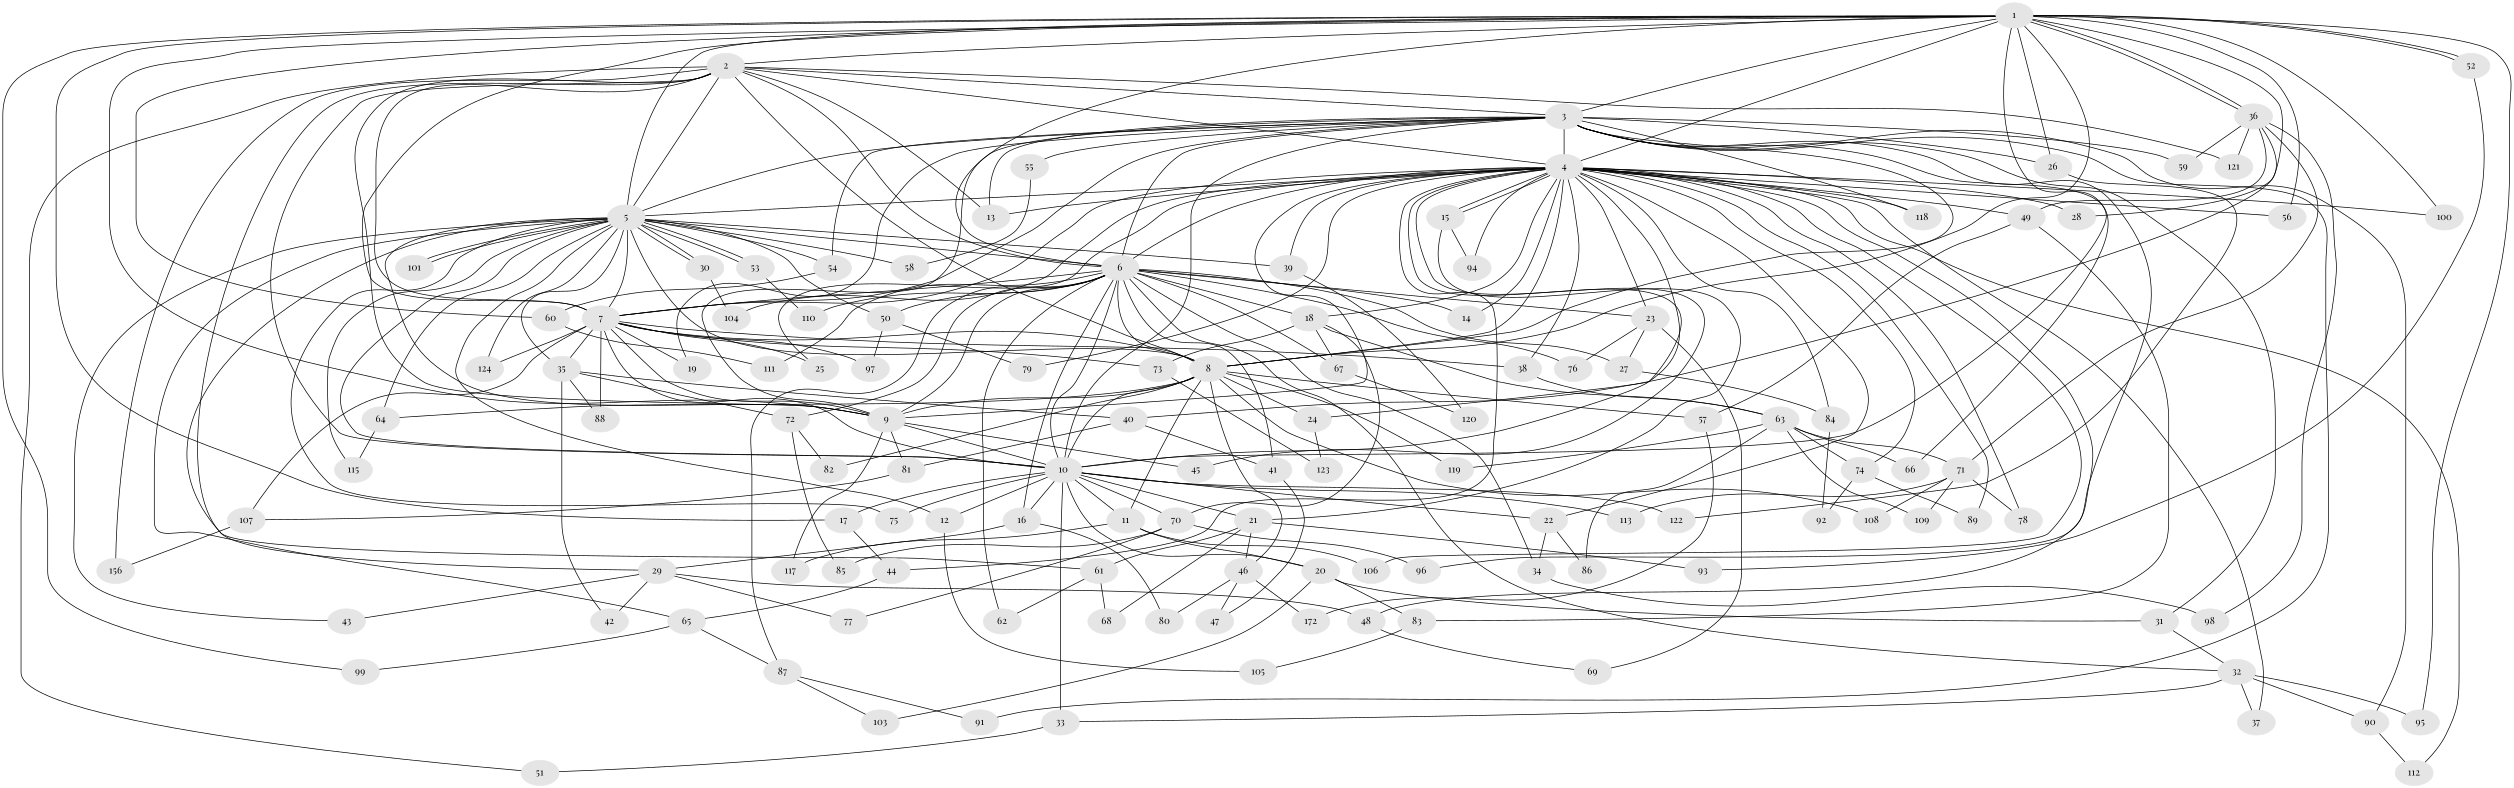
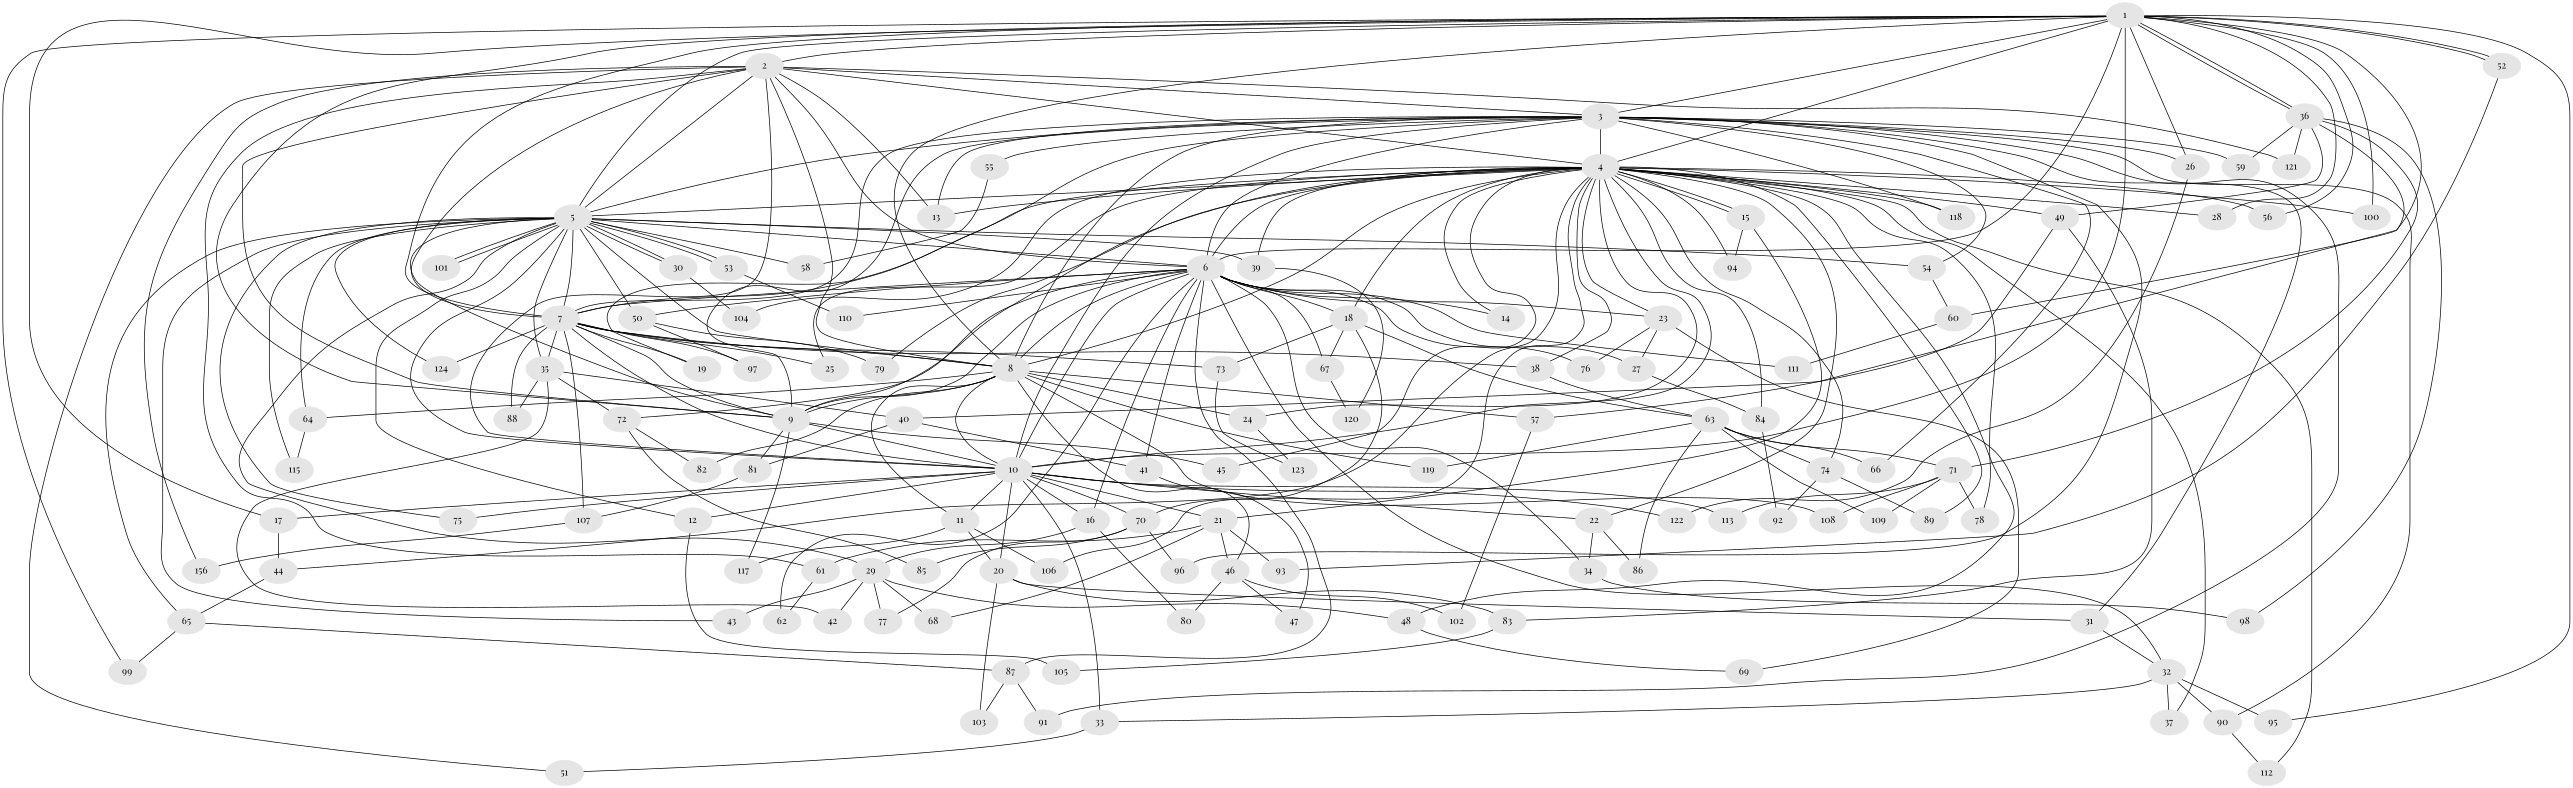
(1103, 596) -> (902, 596)
(1311, 621) -> (1457, 621)
